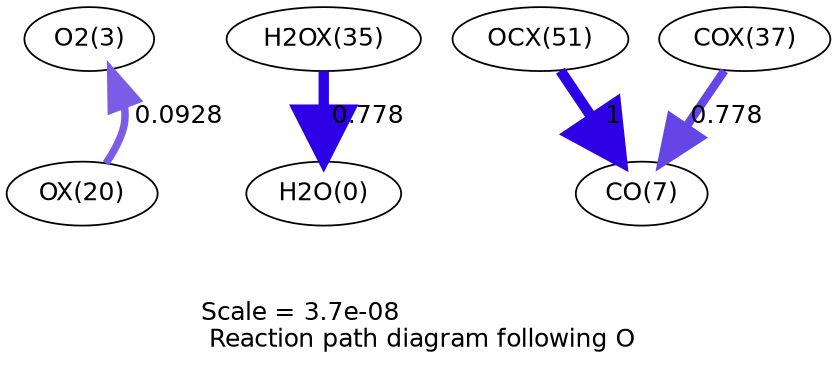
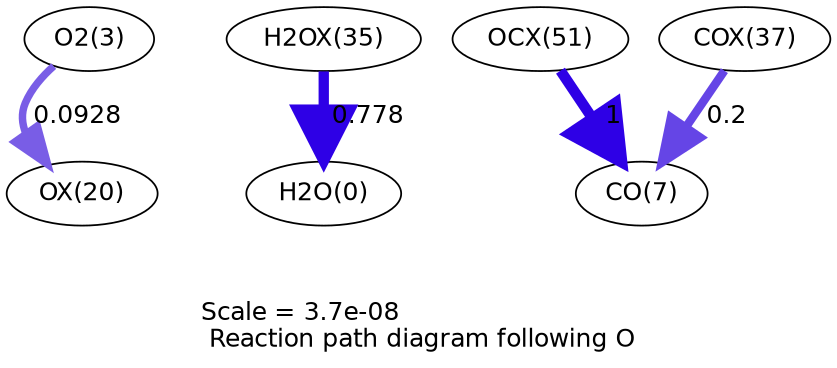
(723, 116) -> (723, 116)
(121, 136) -> (29, 96)
